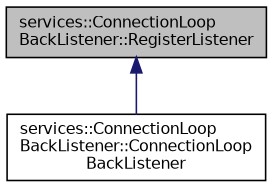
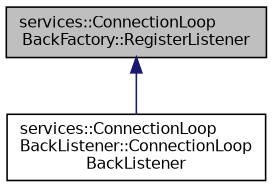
(136, 32) -> (136, 32)
